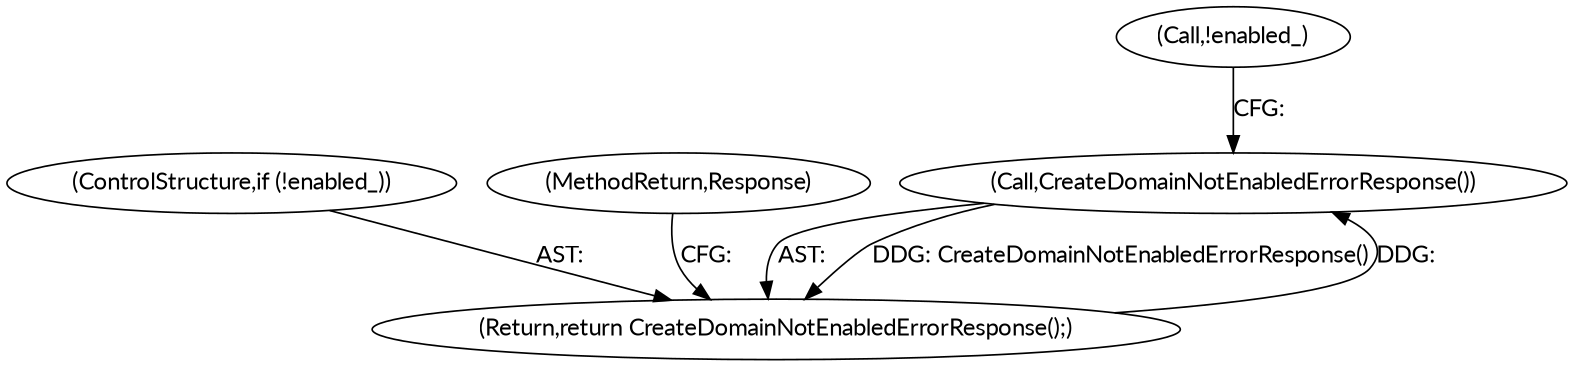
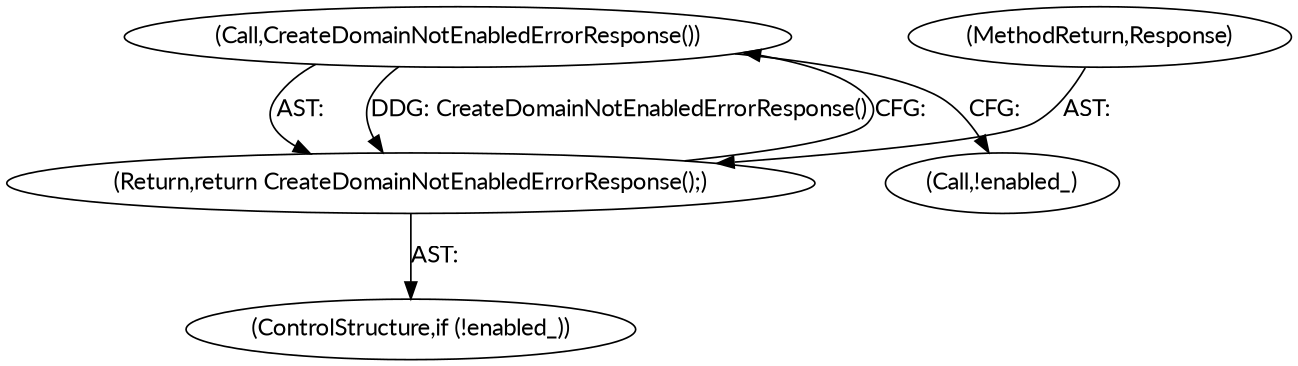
(1233, 102) -> (867, 73)
(492, 253) -> (411, 248)
(710, 256) -> (1091, 110)
(1410, 256) -> (904, 110)
